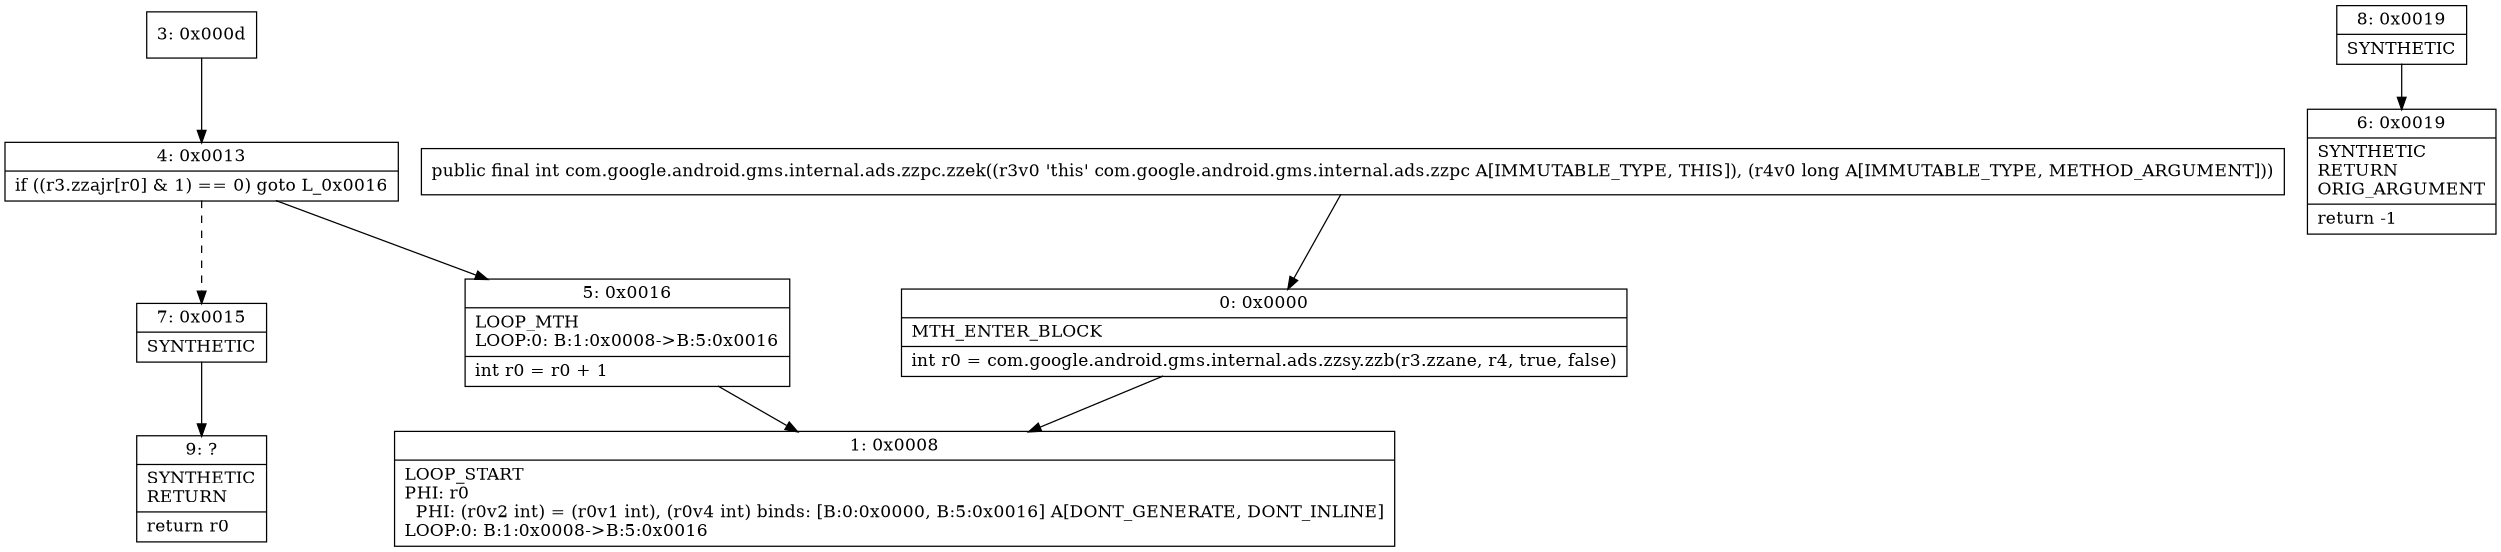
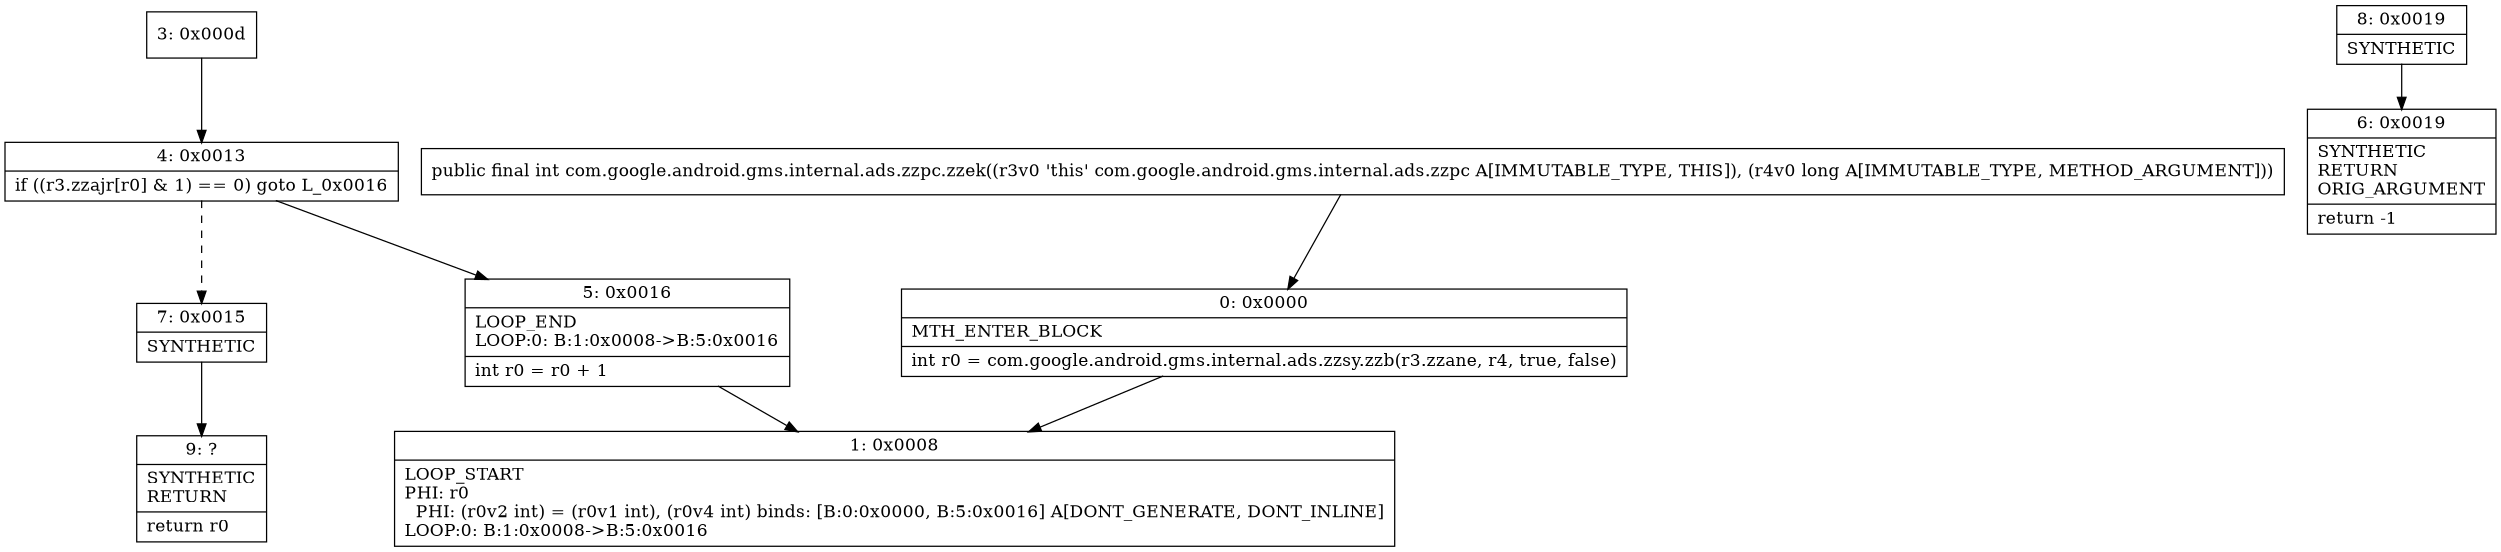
(528, 322) -> (526, 322)
